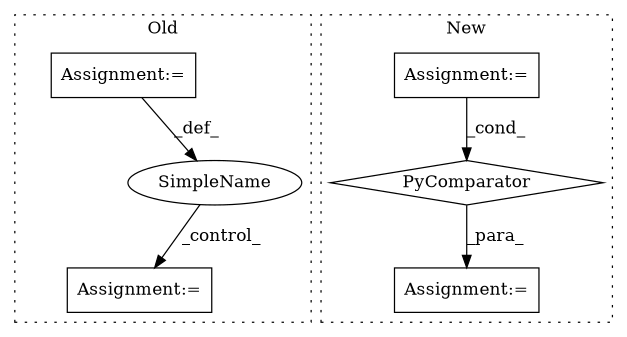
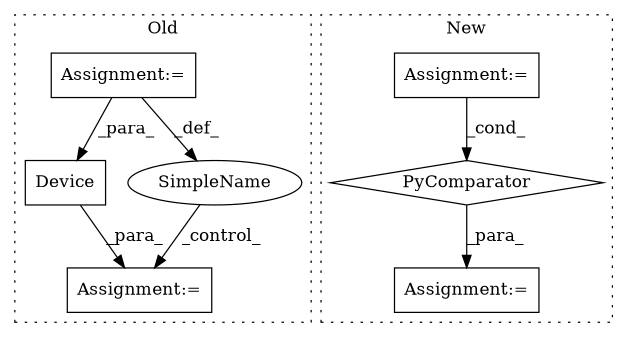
none -> (65, 183)
